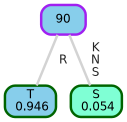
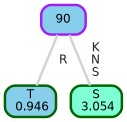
(96, 101) -> (96, 101)
